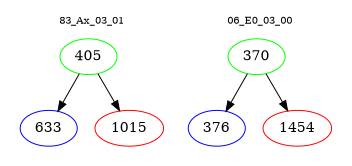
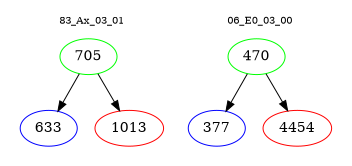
(89, 57) -> (89, 57)
(257, 57) -> (257, 57)
(129, 128) -> (129, 128)
(217, 128) -> (217, 128)
(297, 128) -> (297, 128)
